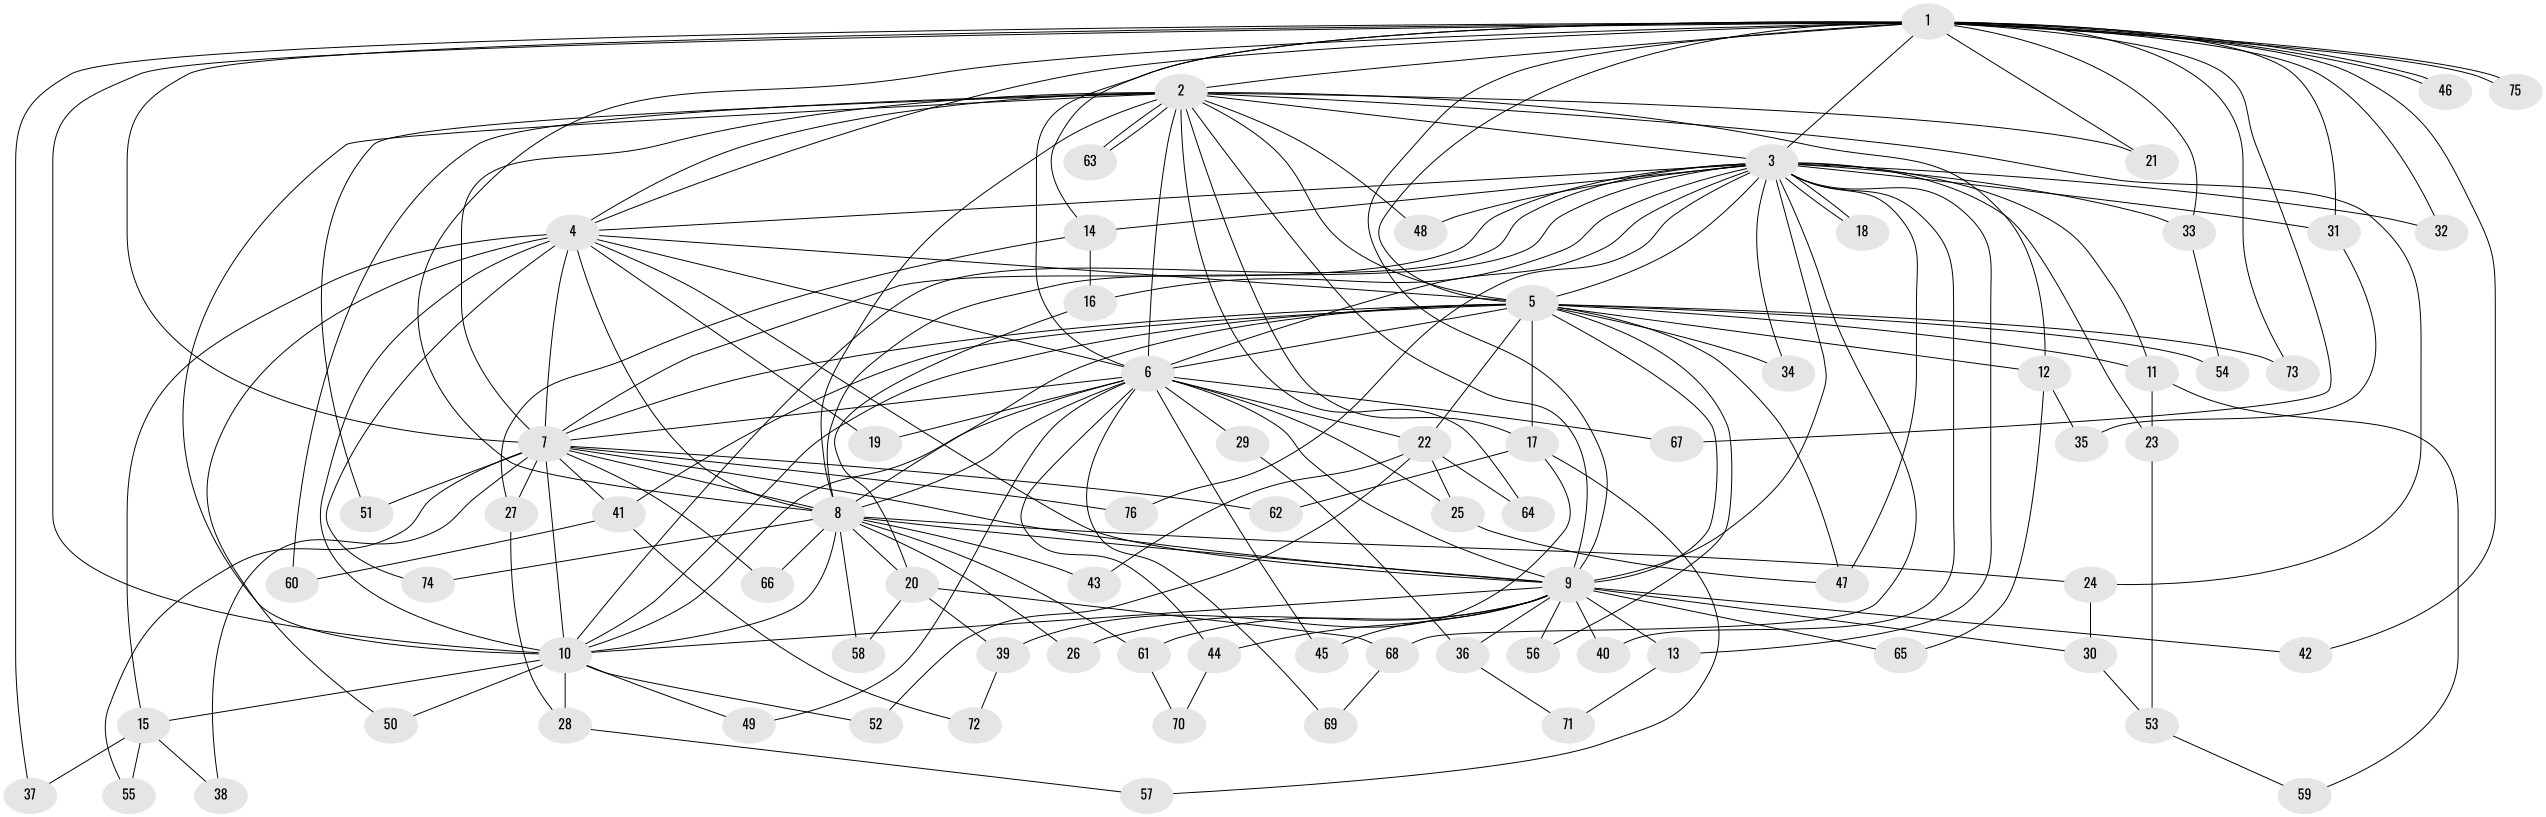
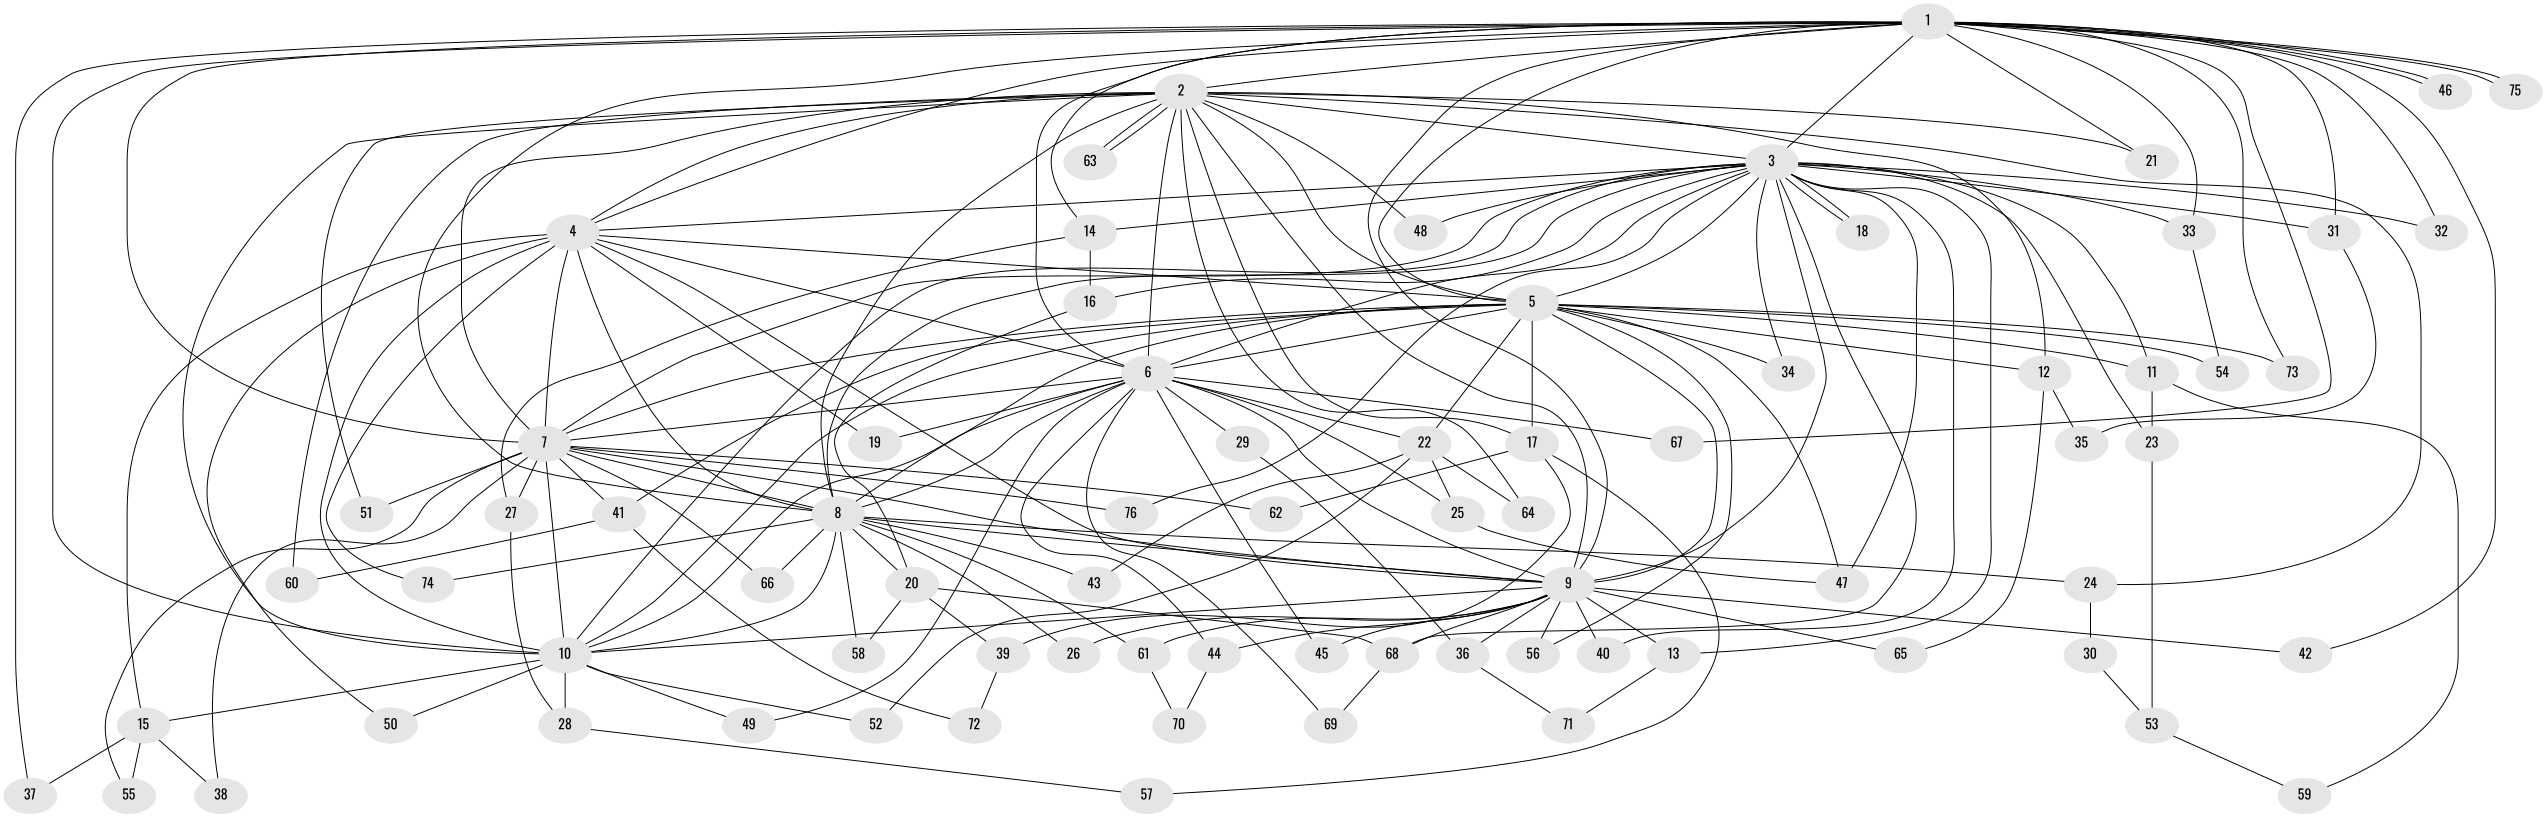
(1794, 615) -> (1470, 622)
